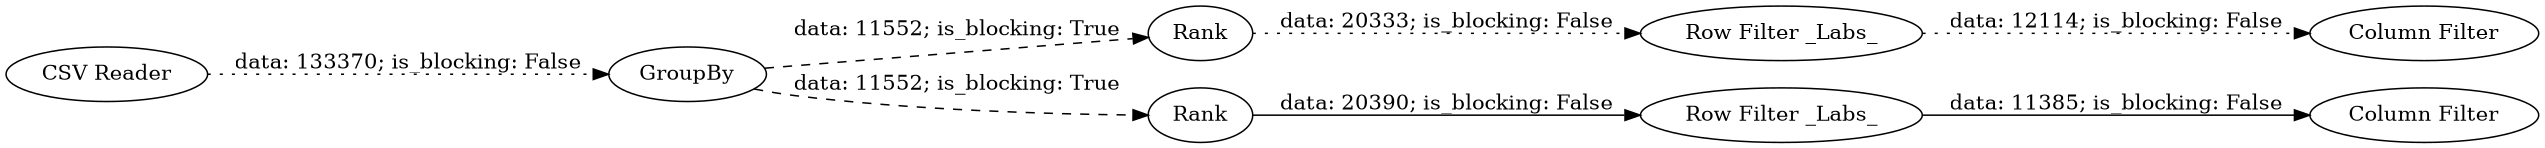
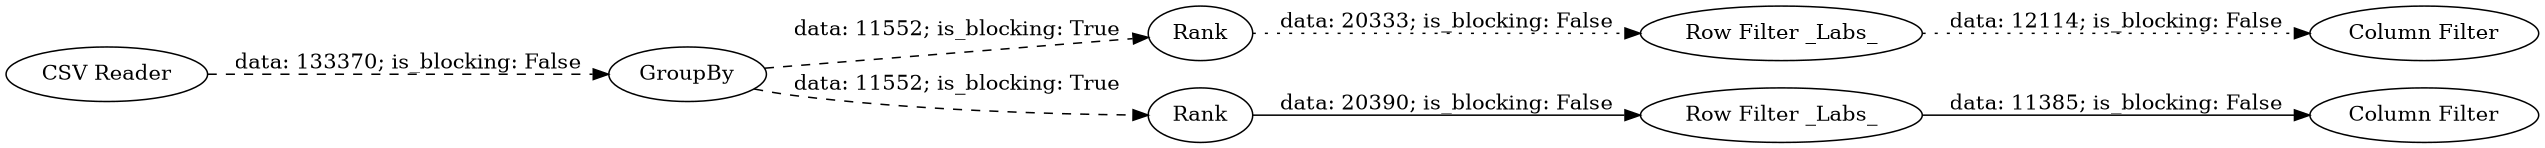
(400, 74) -> (400, 74)
